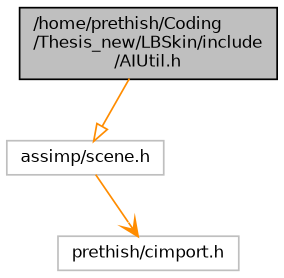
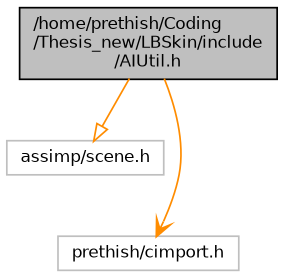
(112, 198) -> (181, 150)
